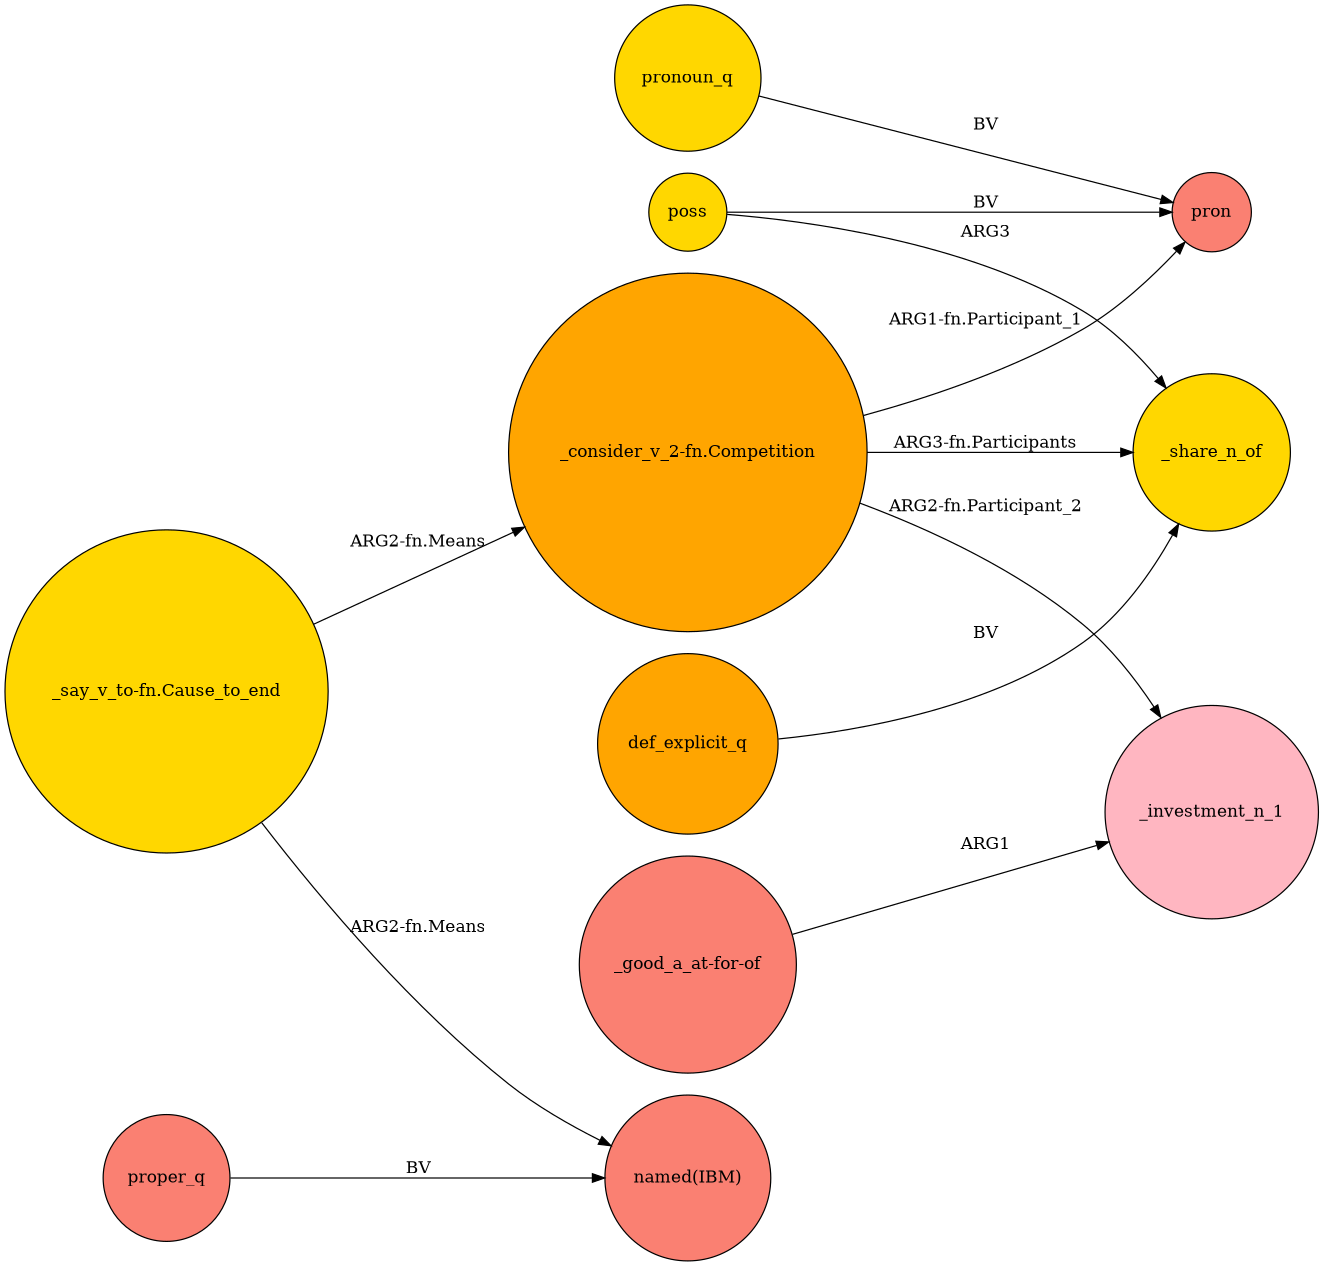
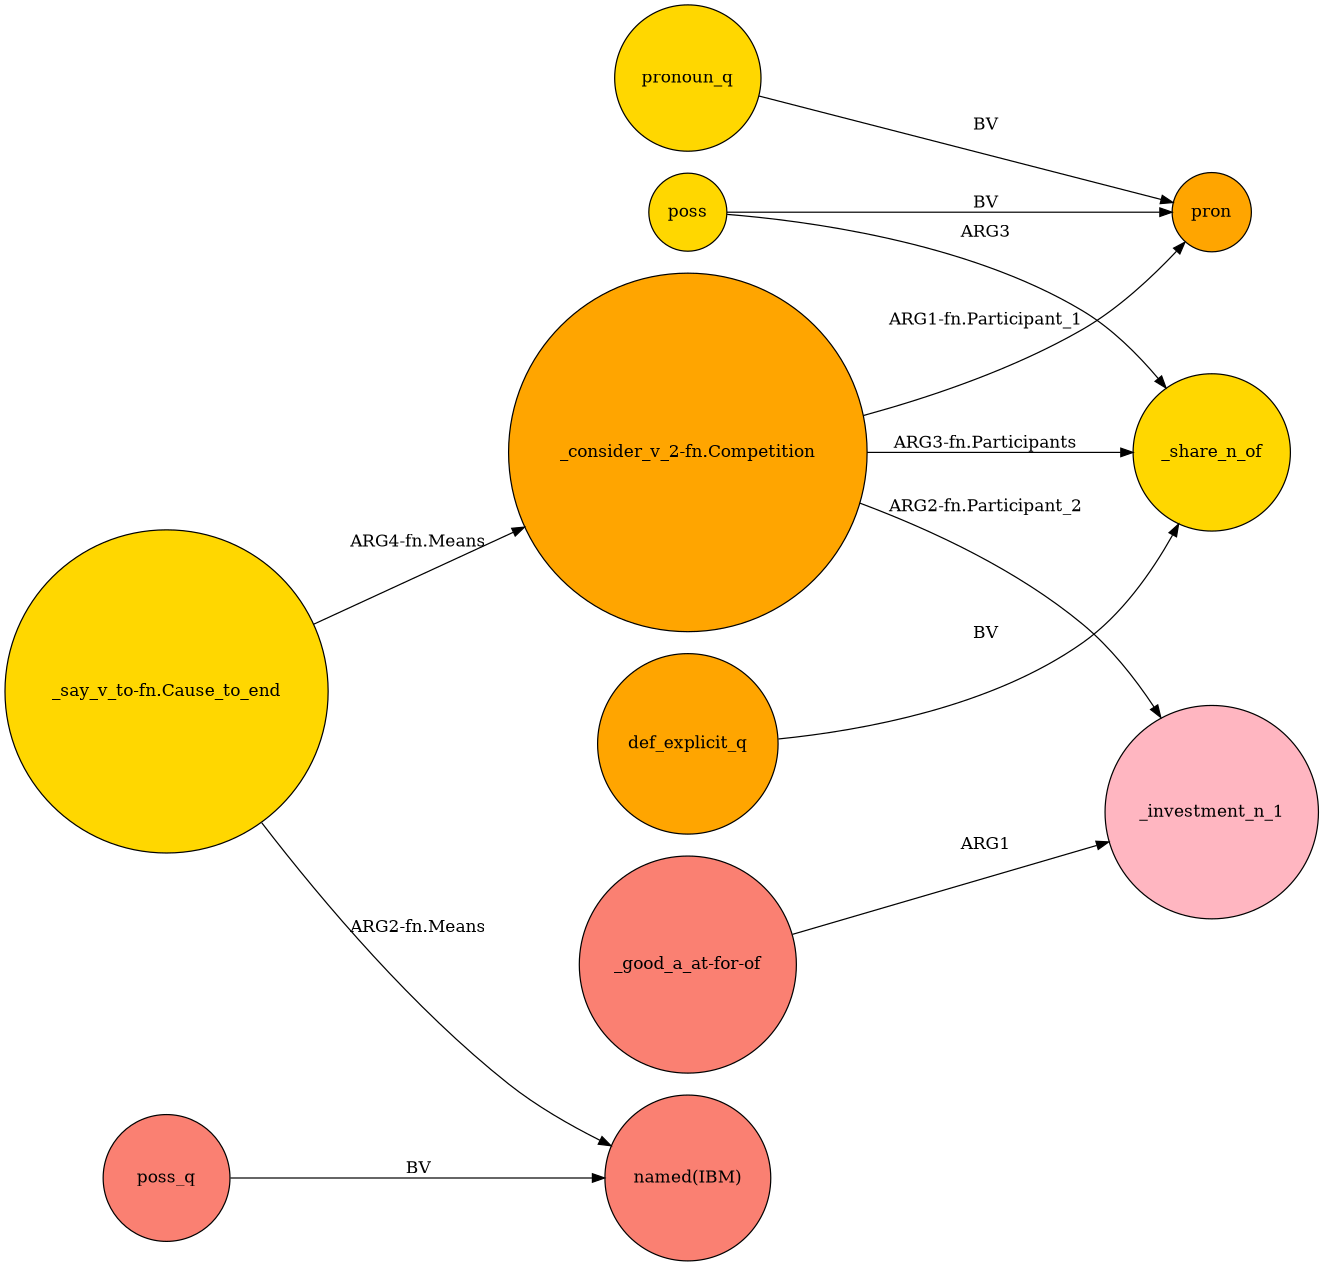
(1212, 212) -> (1212, 212)
(418, 542) -> (418, 542)
(167, 1178) -> (167, 1178)
